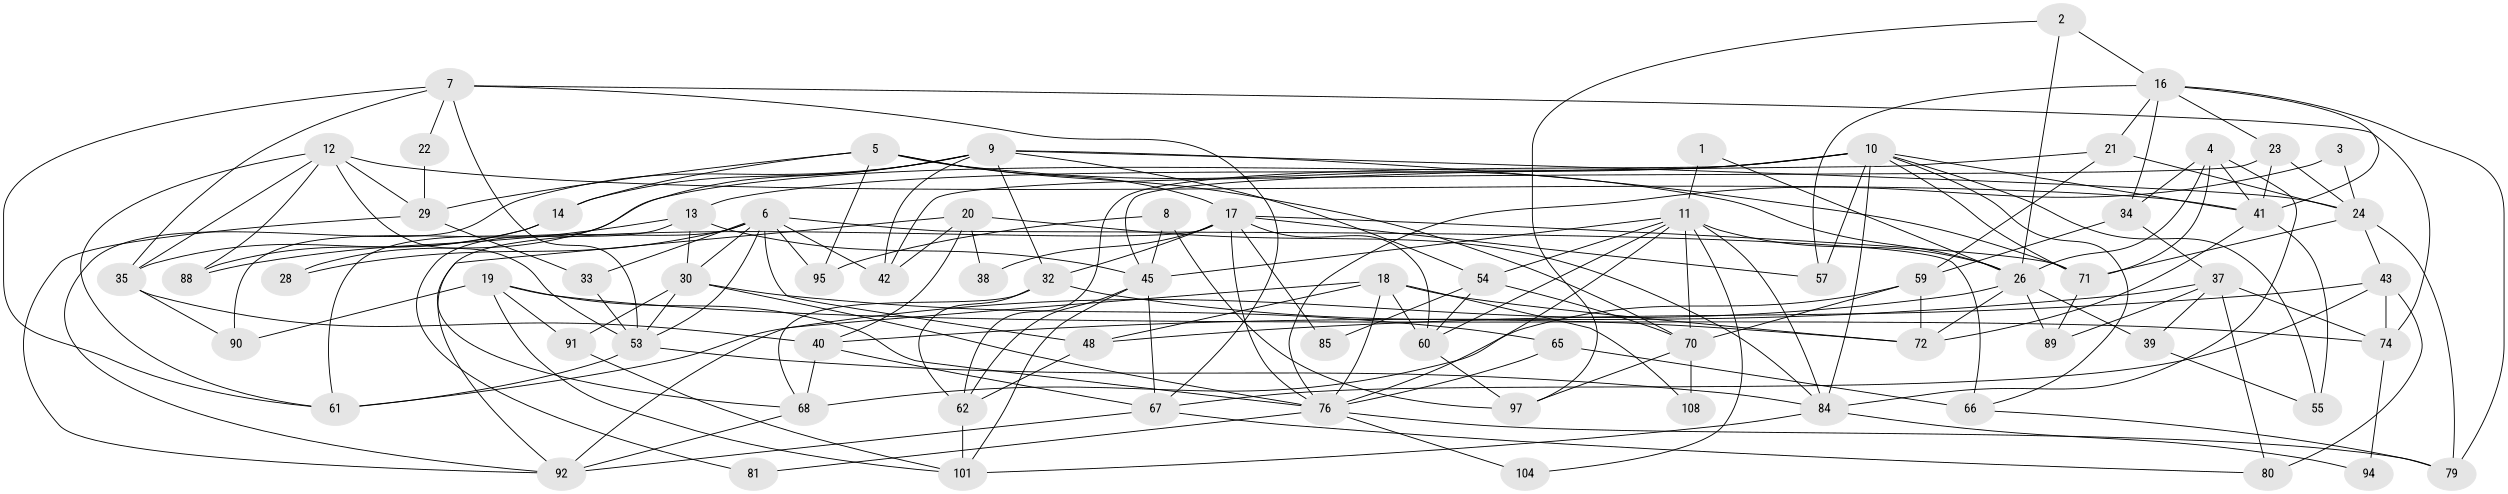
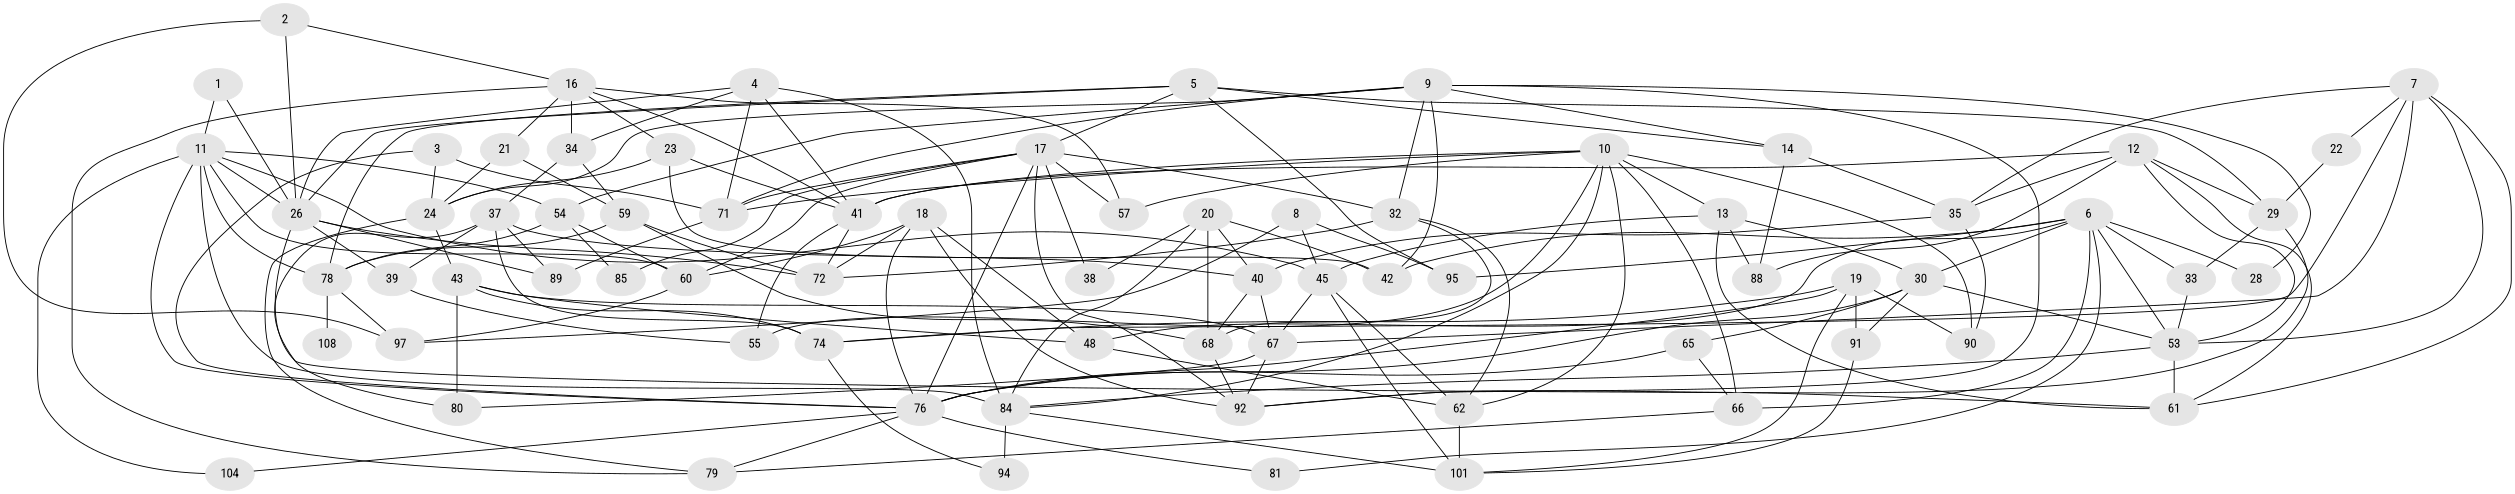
(1780, 168) -> none
(2233, 244) -> (591, 188)
(1589, 328) -> none
(1691, 344) -> (327, 279)
